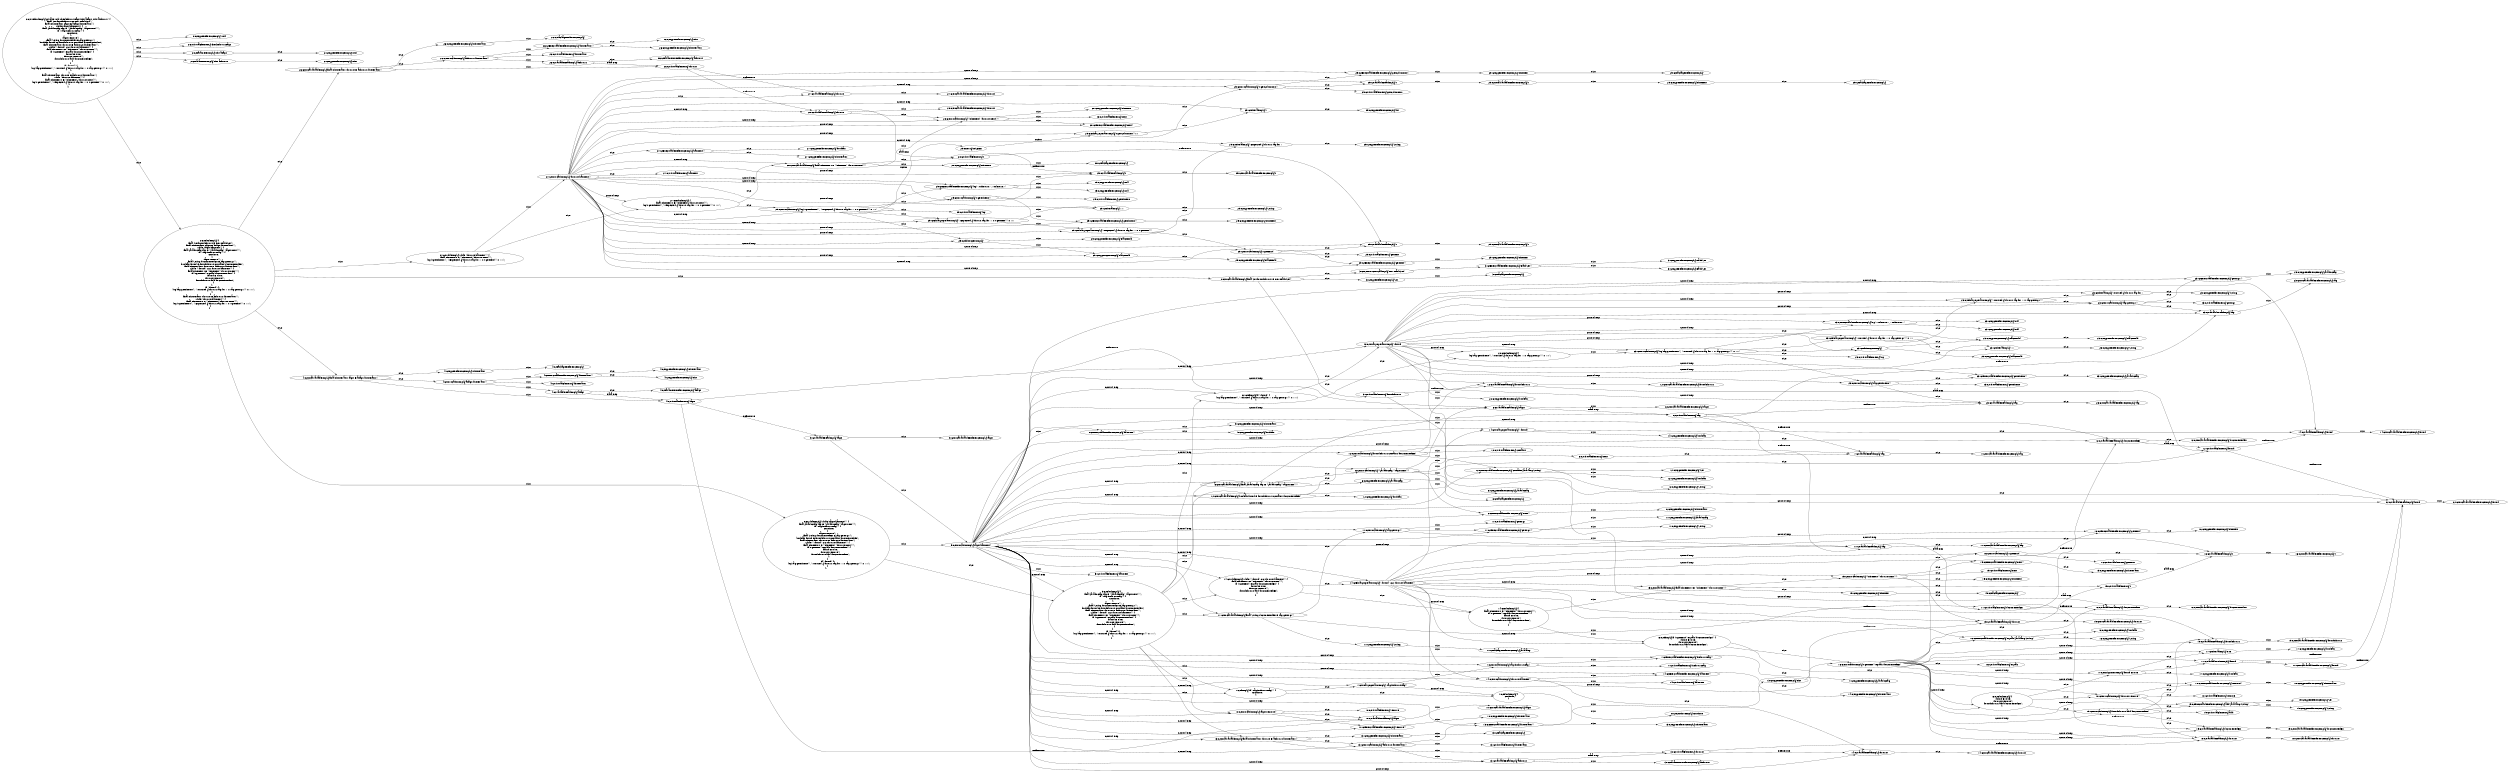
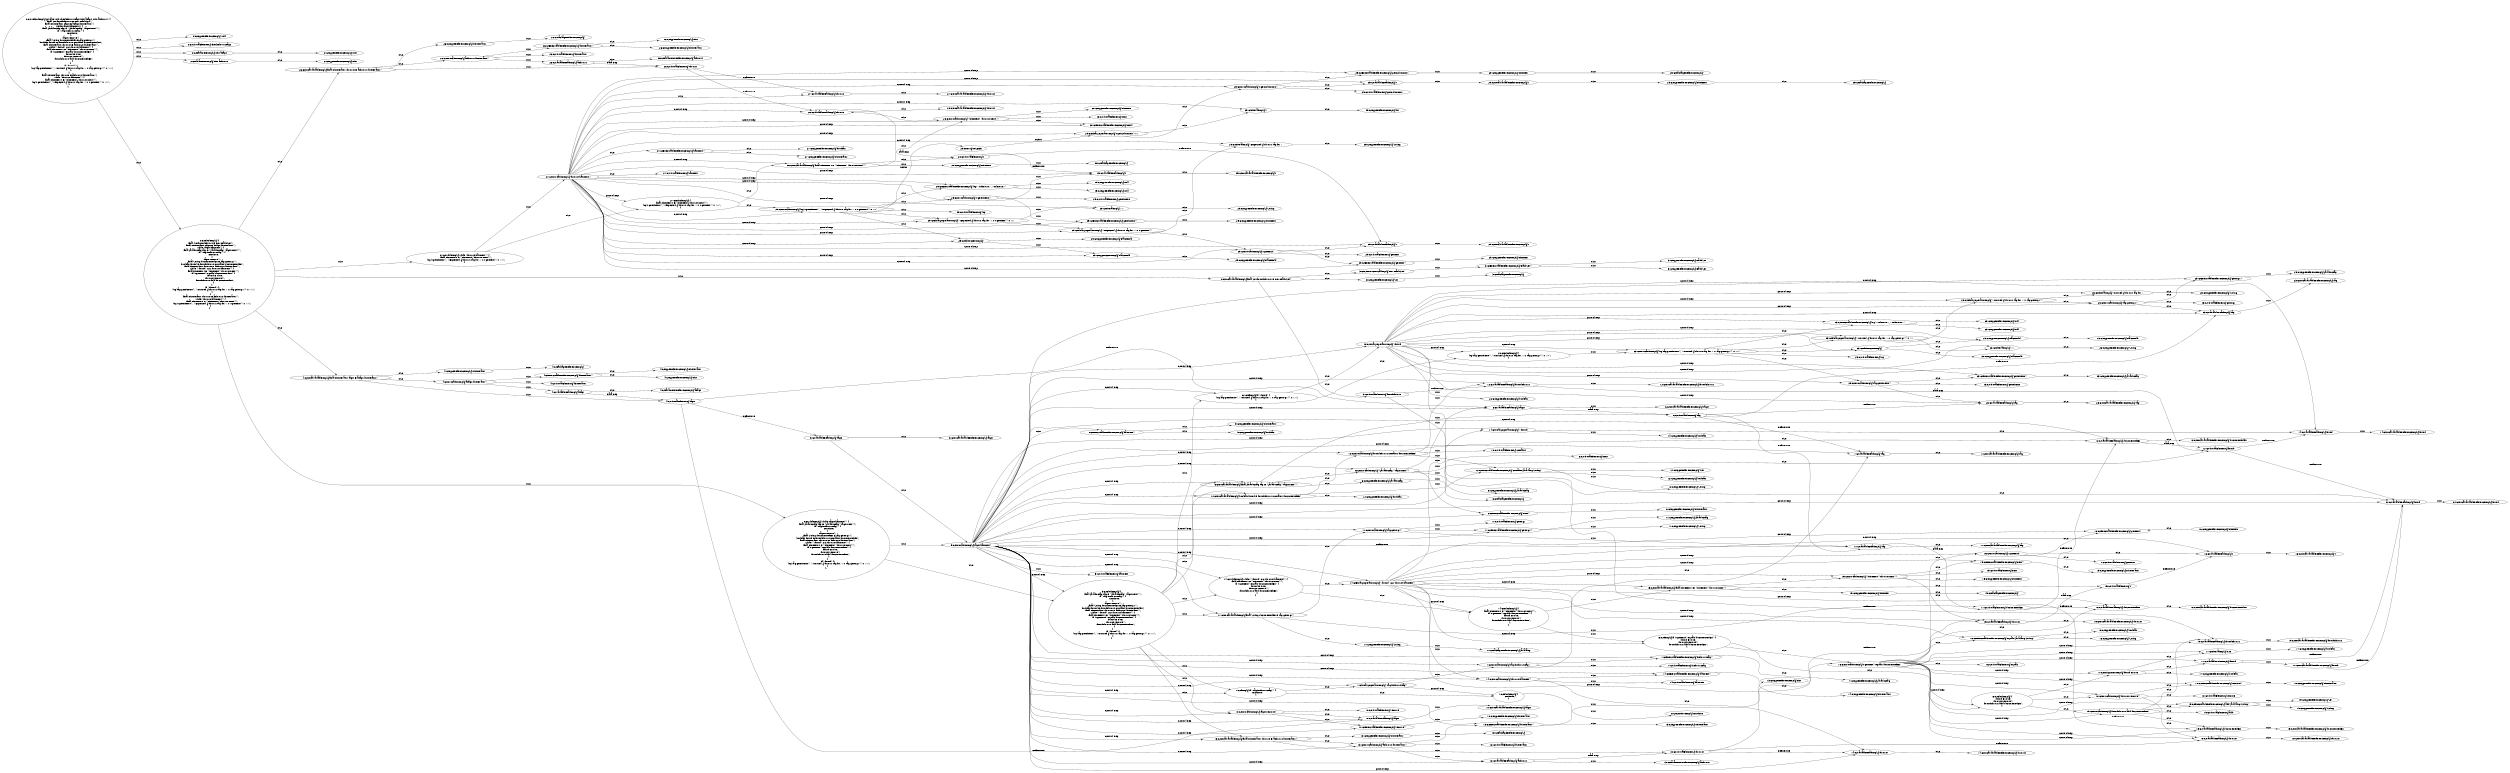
(893, 115) -> (901, 119)
(1730, 455) -> (1691, 581)
(2171, 532) -> (2170, 530)
(1382, 545) -> (1382, 545)
(2169, 569) -> (2169, 569)
(1876, 629) -> (1820, 656)
